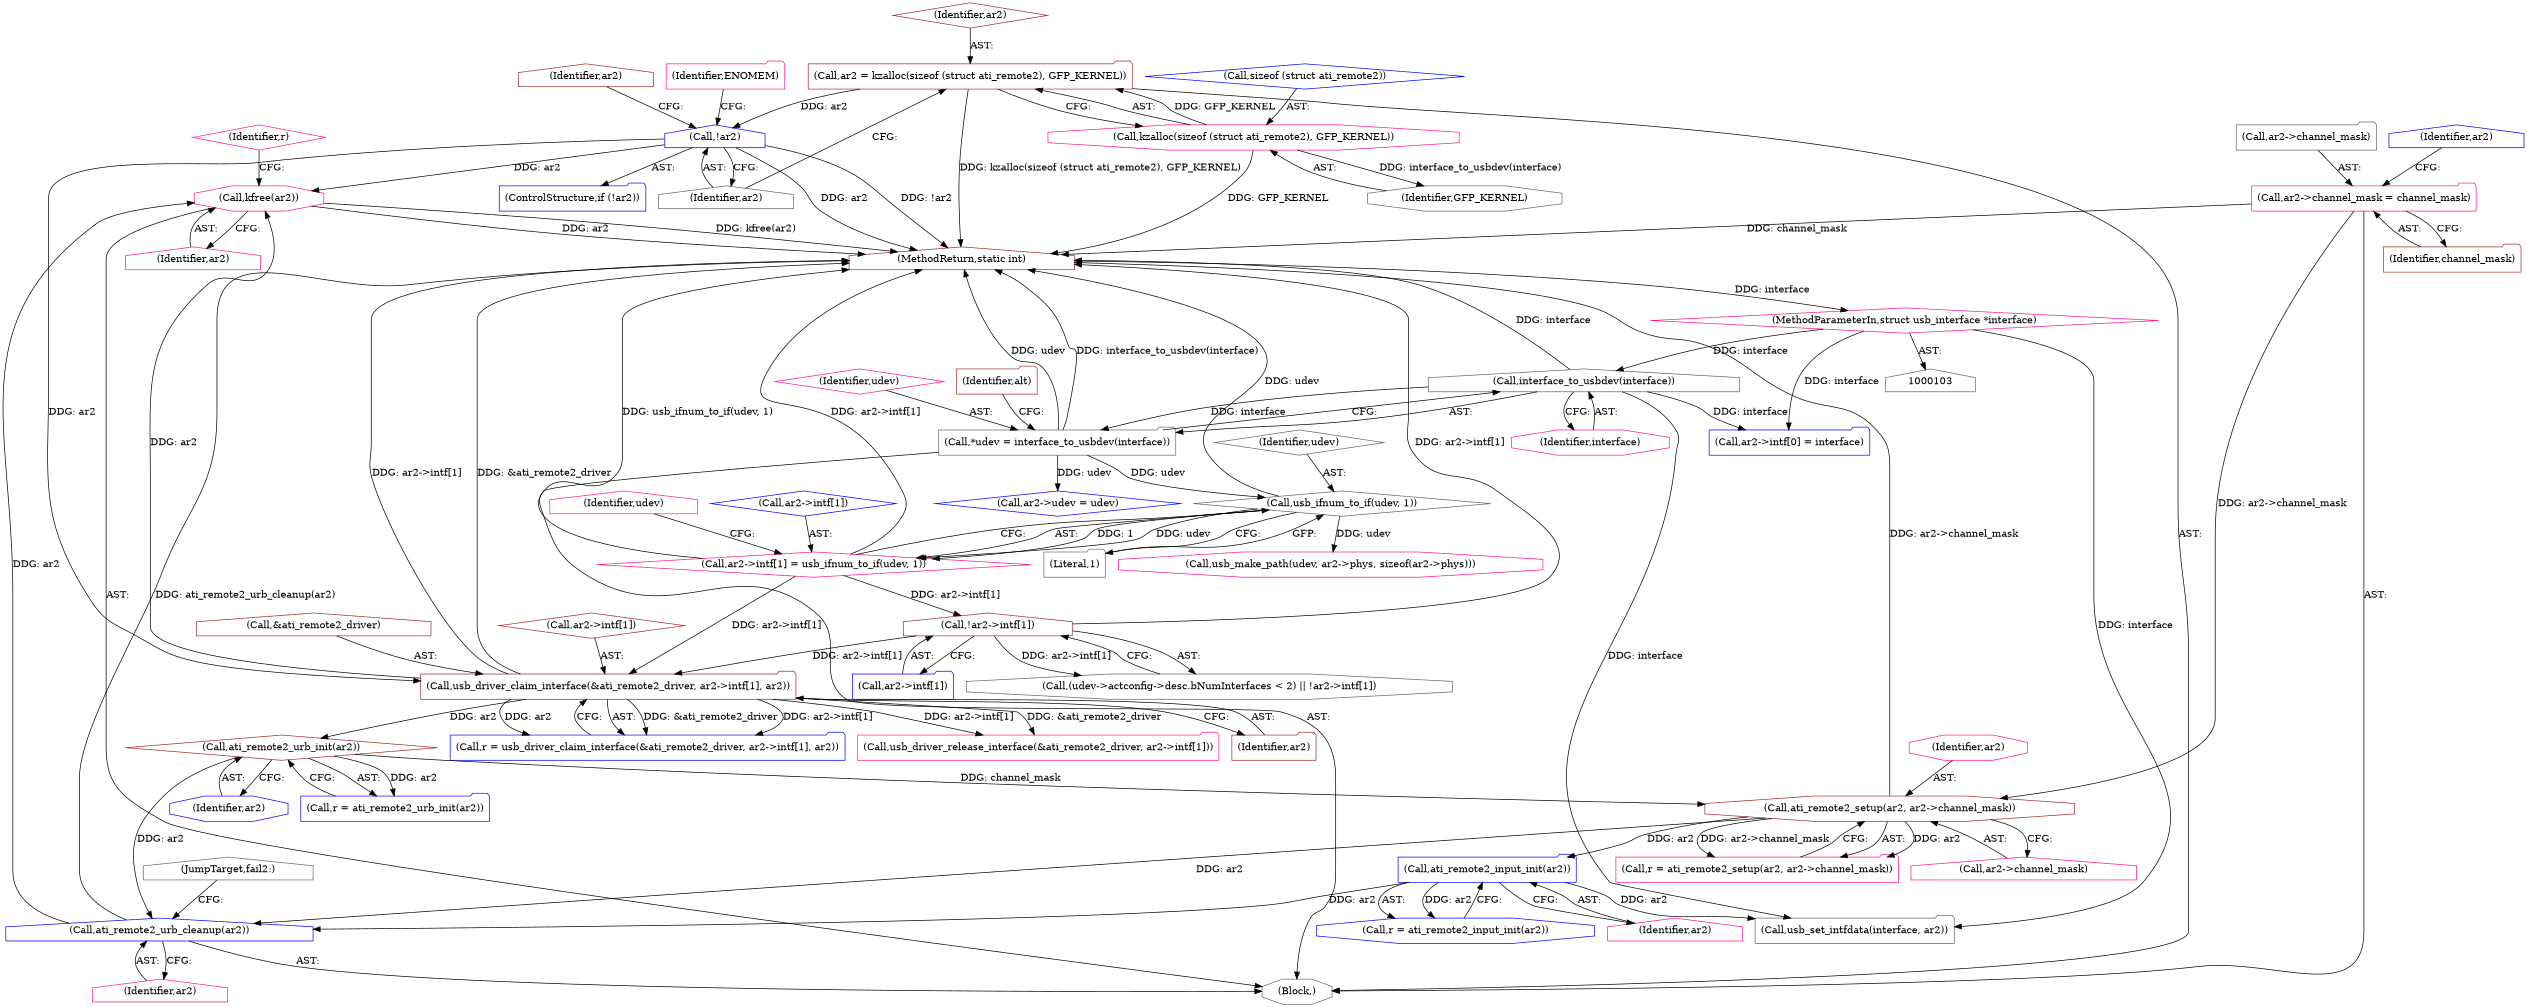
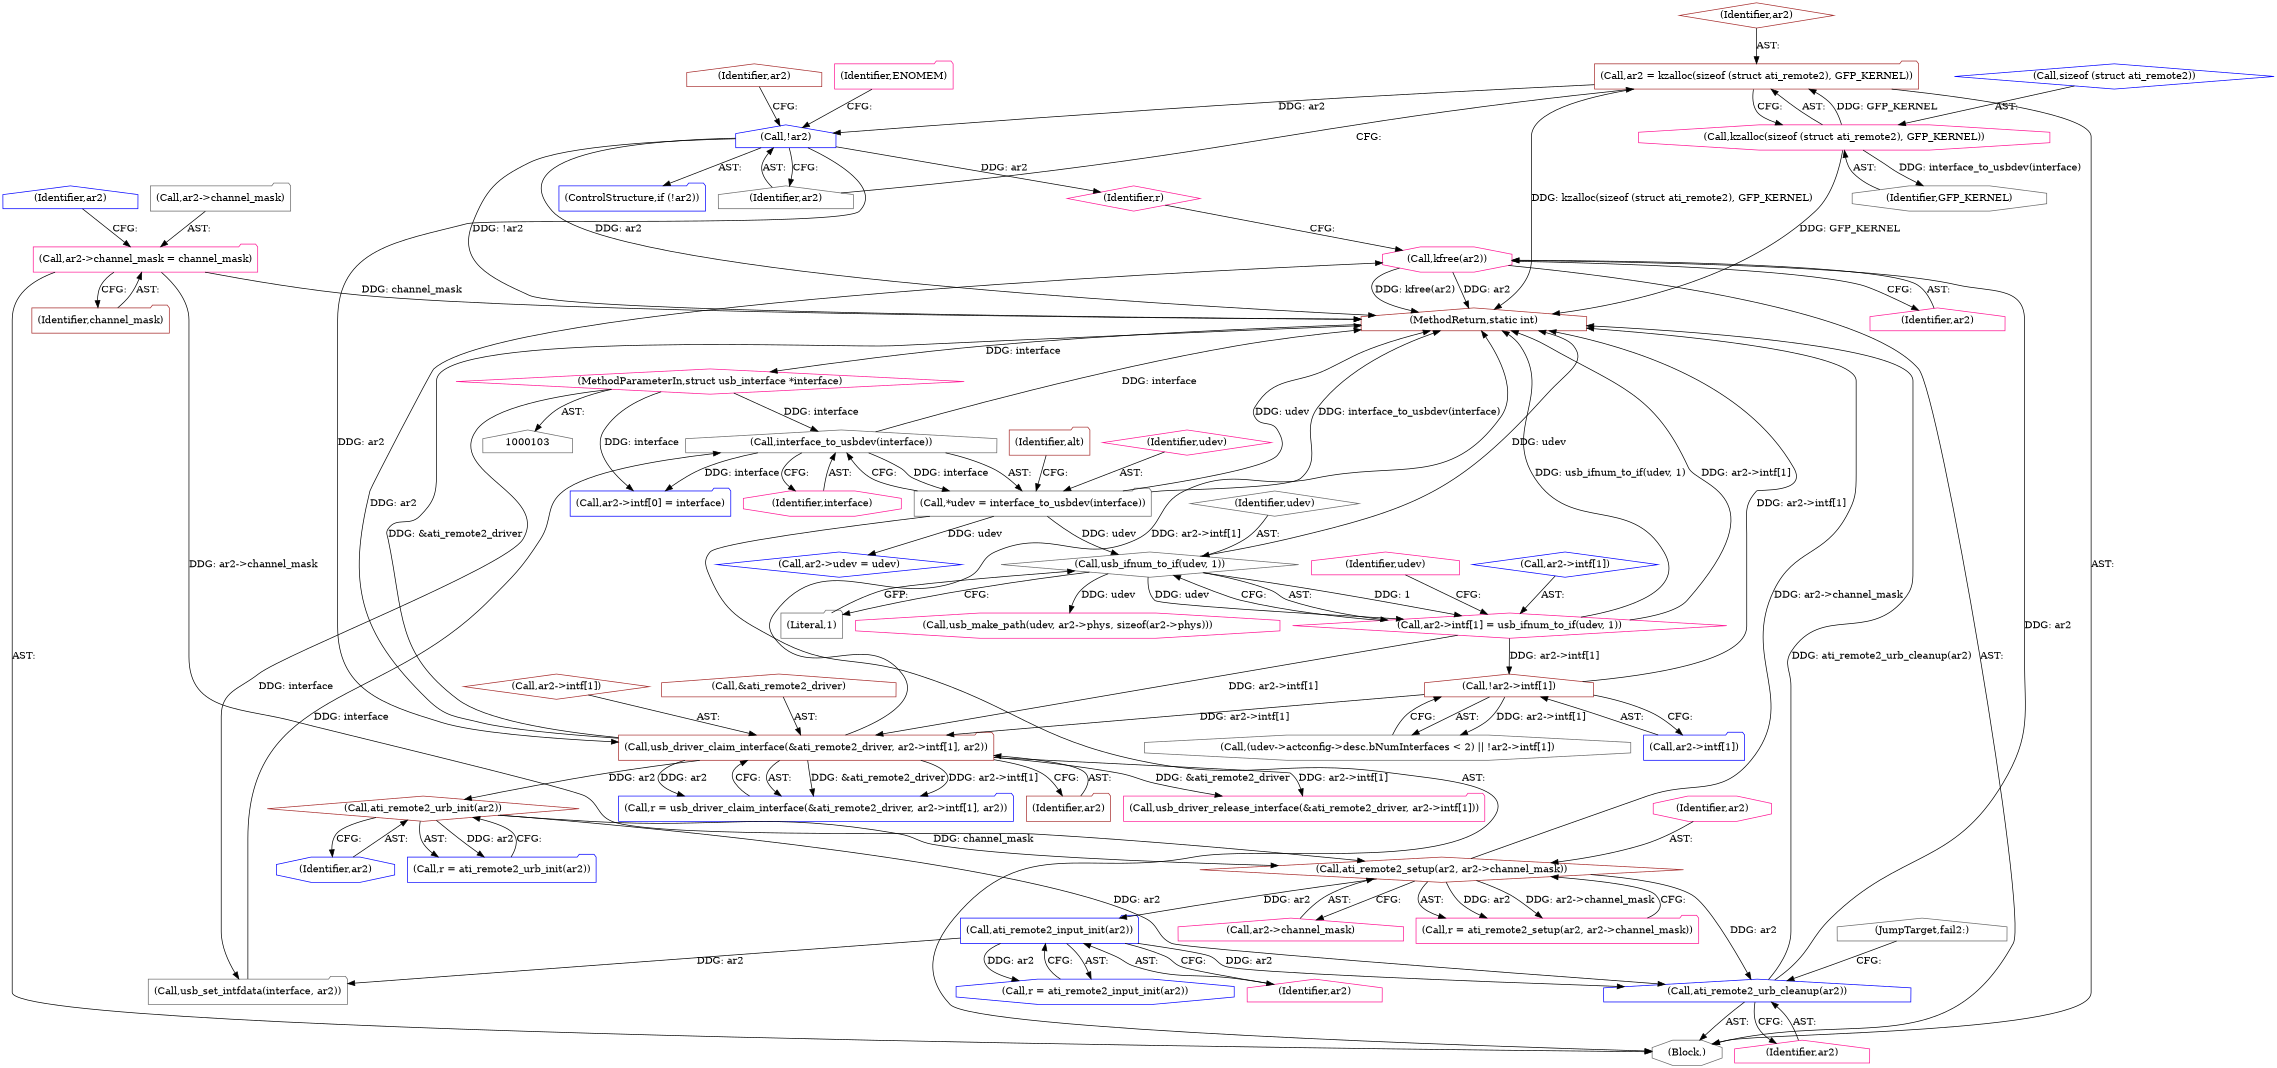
(492, 167) -> (965, 169)
(1582, 708) -> (406, 662)
(1890, 809) -> (1442, 870)
